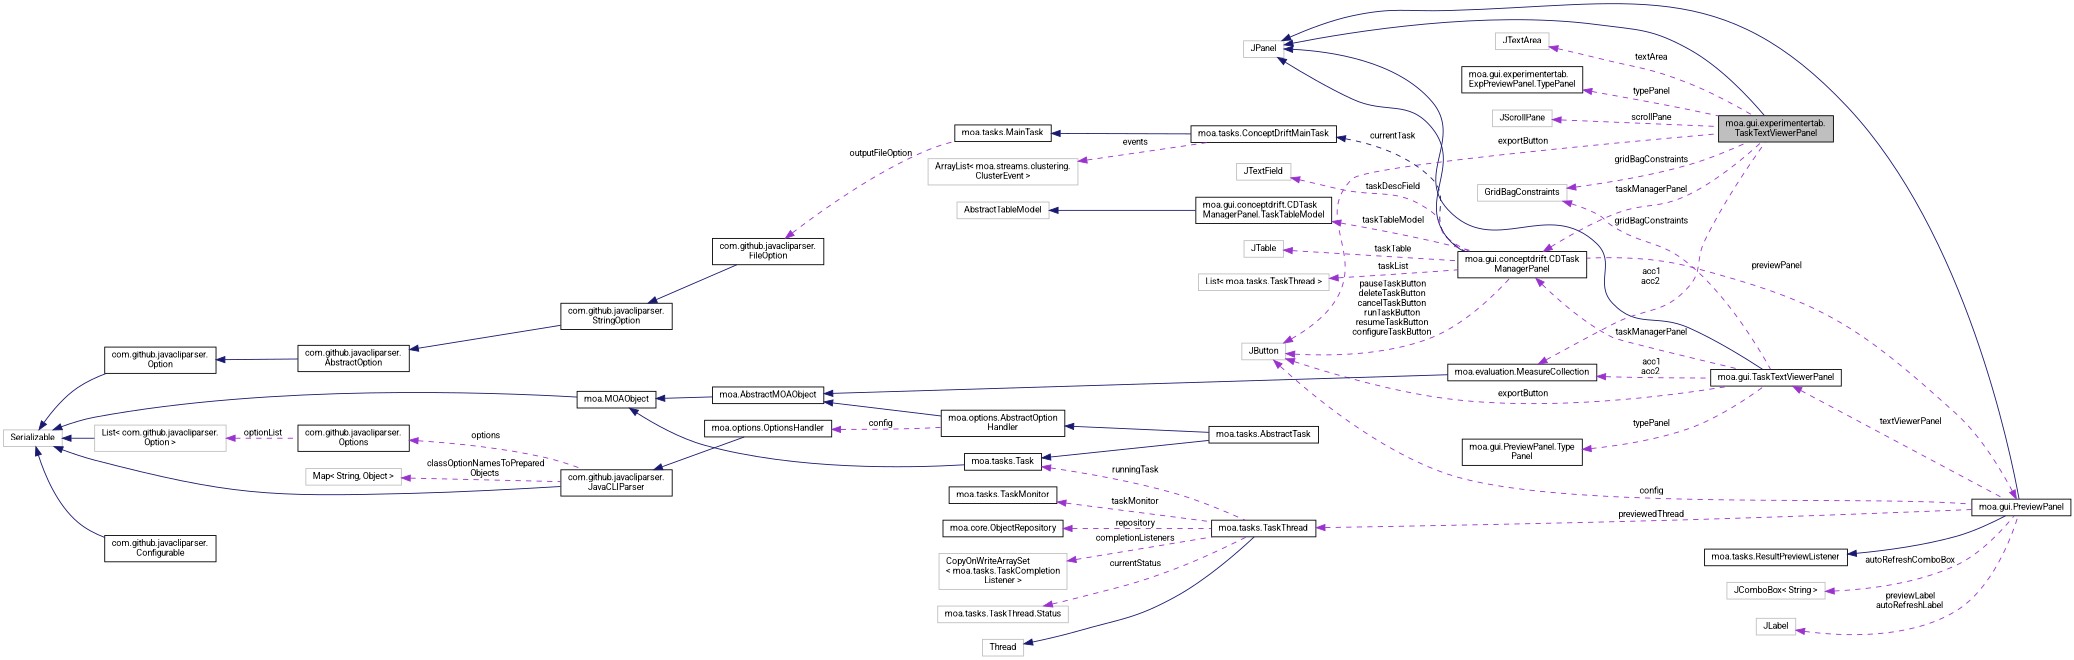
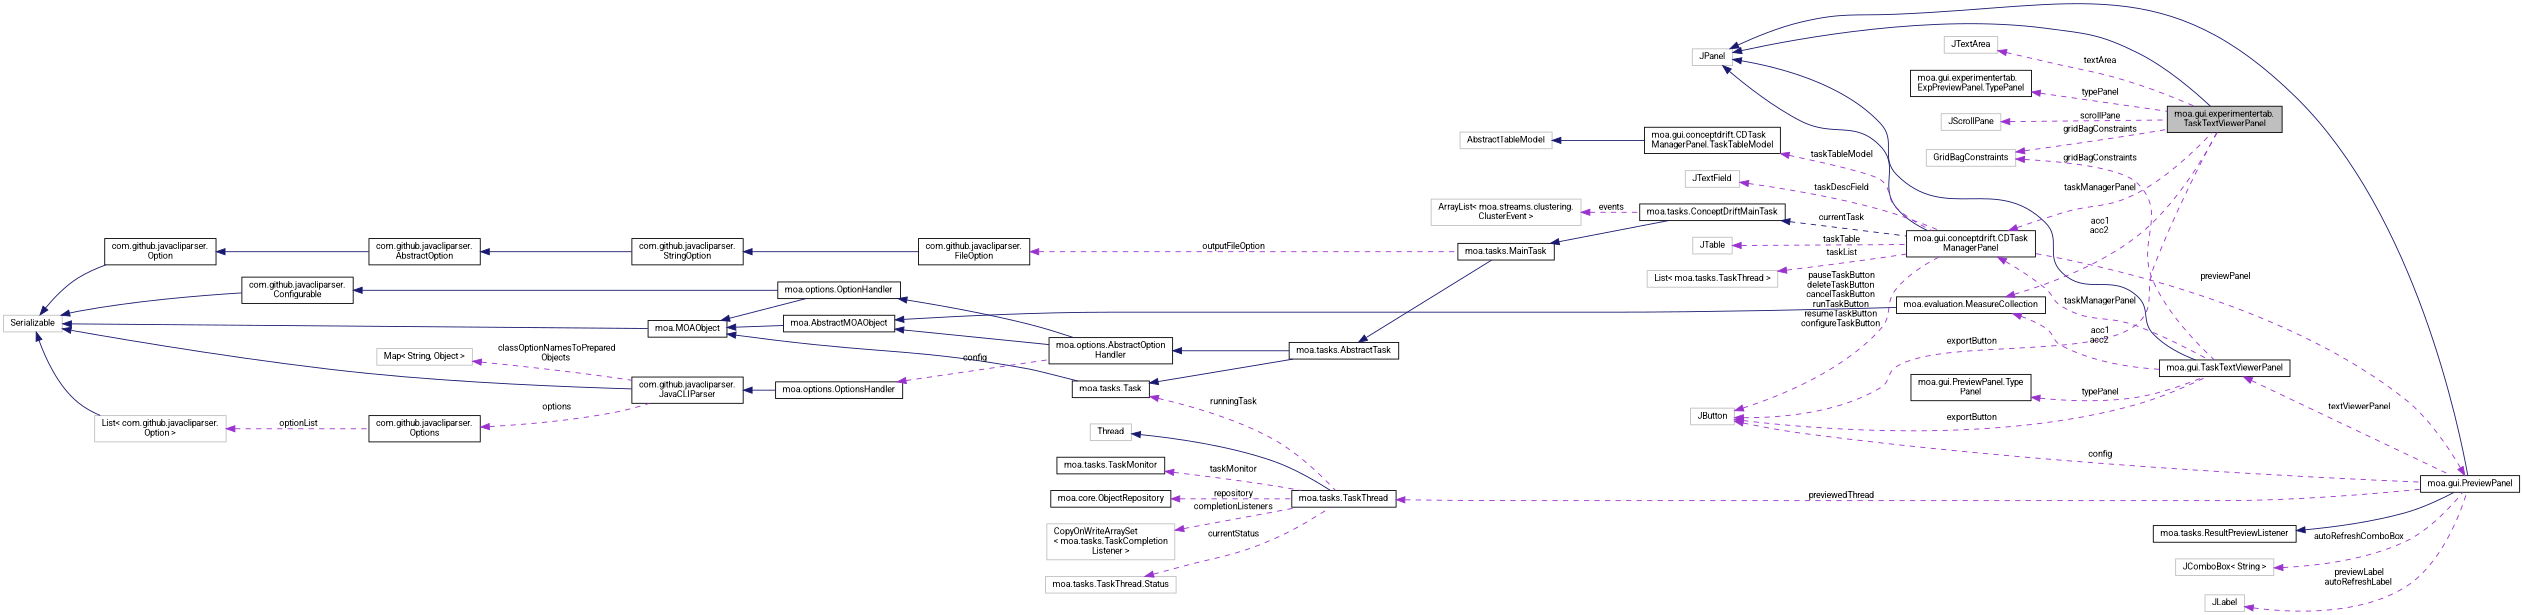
none -> (839, 290)
none -> (1429, 299)
